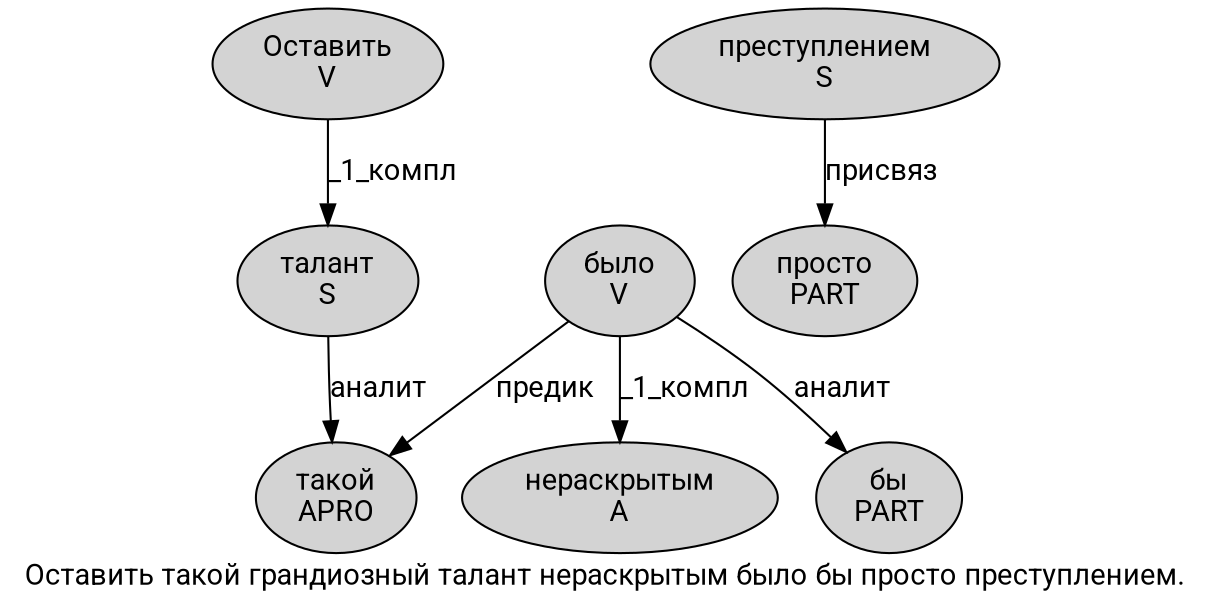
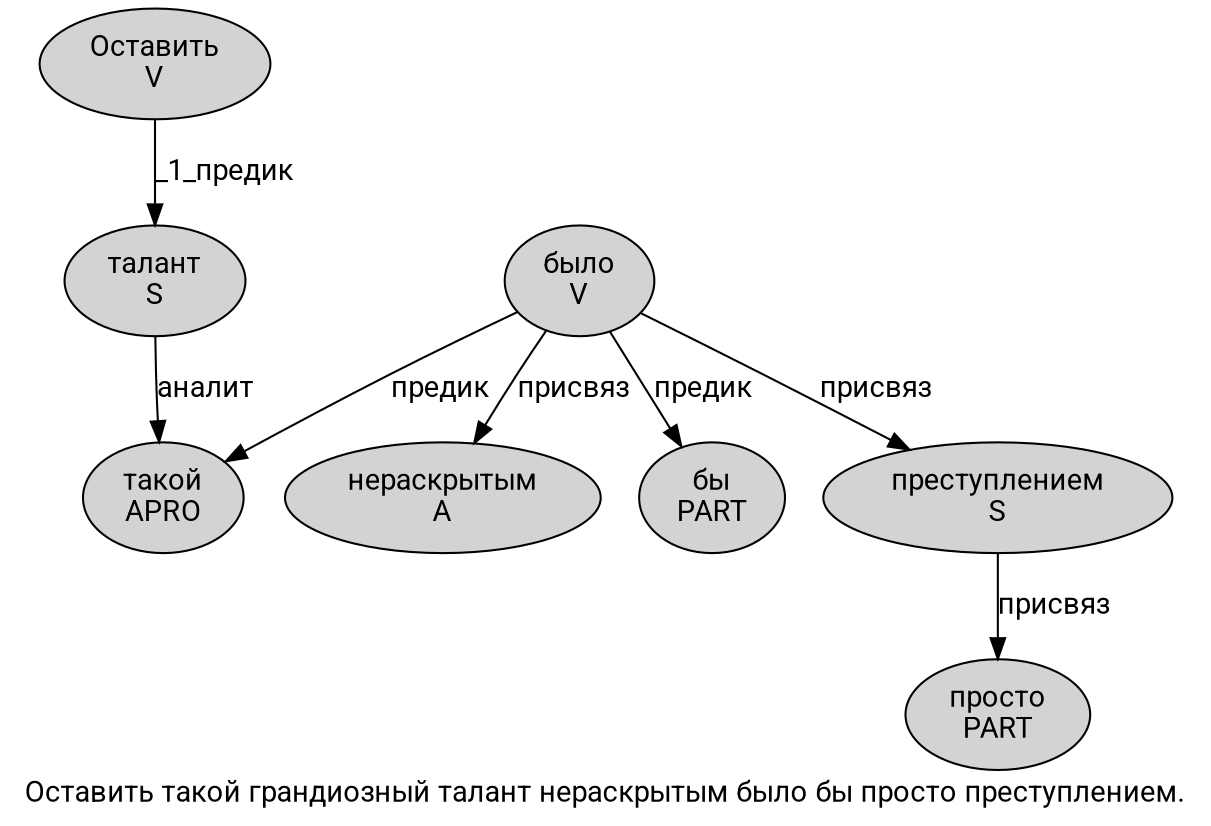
(393, 172) -> (224, 172)
none -> (766, 376)
(685, 389) -> (574, 389)
(843, 389) -> (704, 389)
